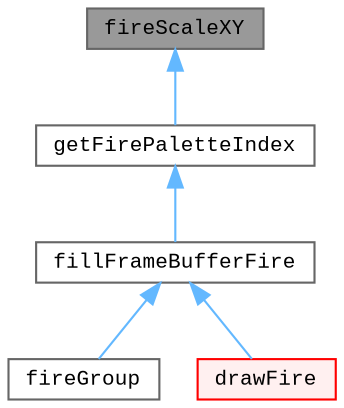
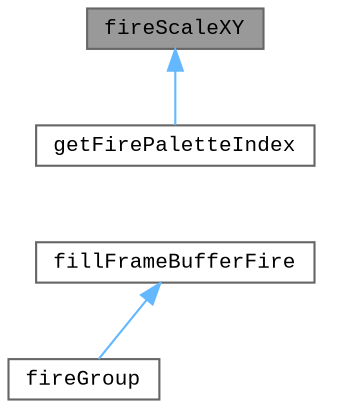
(175, 215) -> none
(267, 379) -> none
